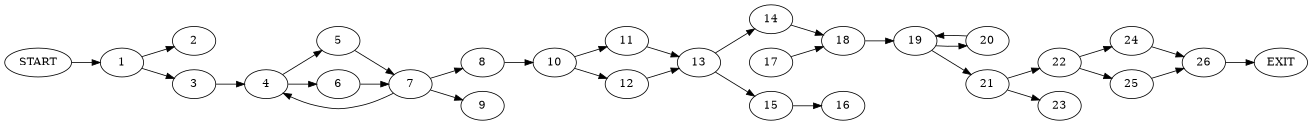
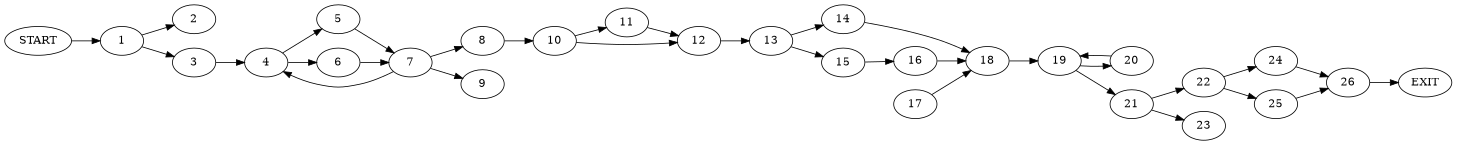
(659, 51) -> (659, 31)
none -> (947, 61)
